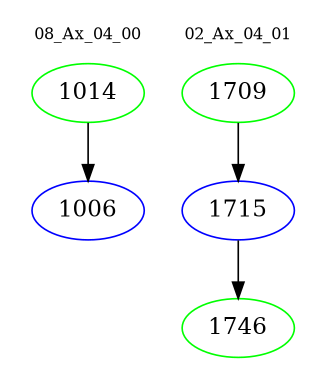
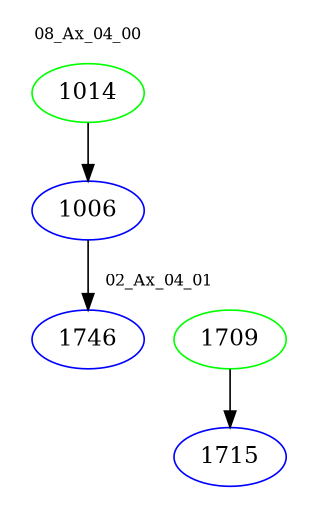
(238, 261) -> (88, 276)
(238, 328) -> (88, 339)
